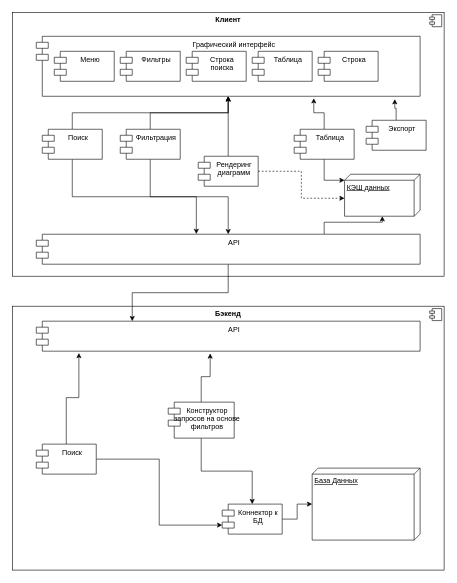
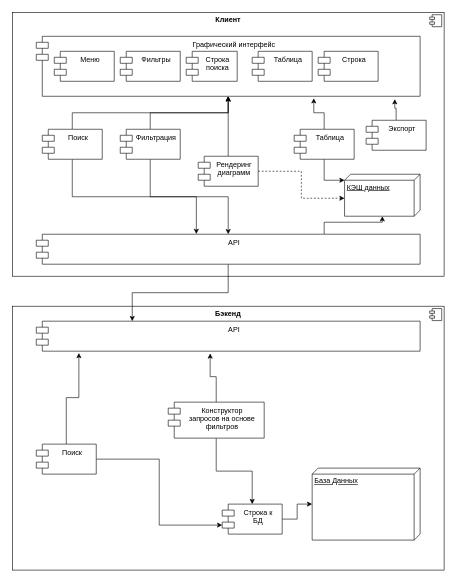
(216, 66) -> (212, 66)
(201, 420) -> (216, 420)
(258, 512) -> (258, 512)
